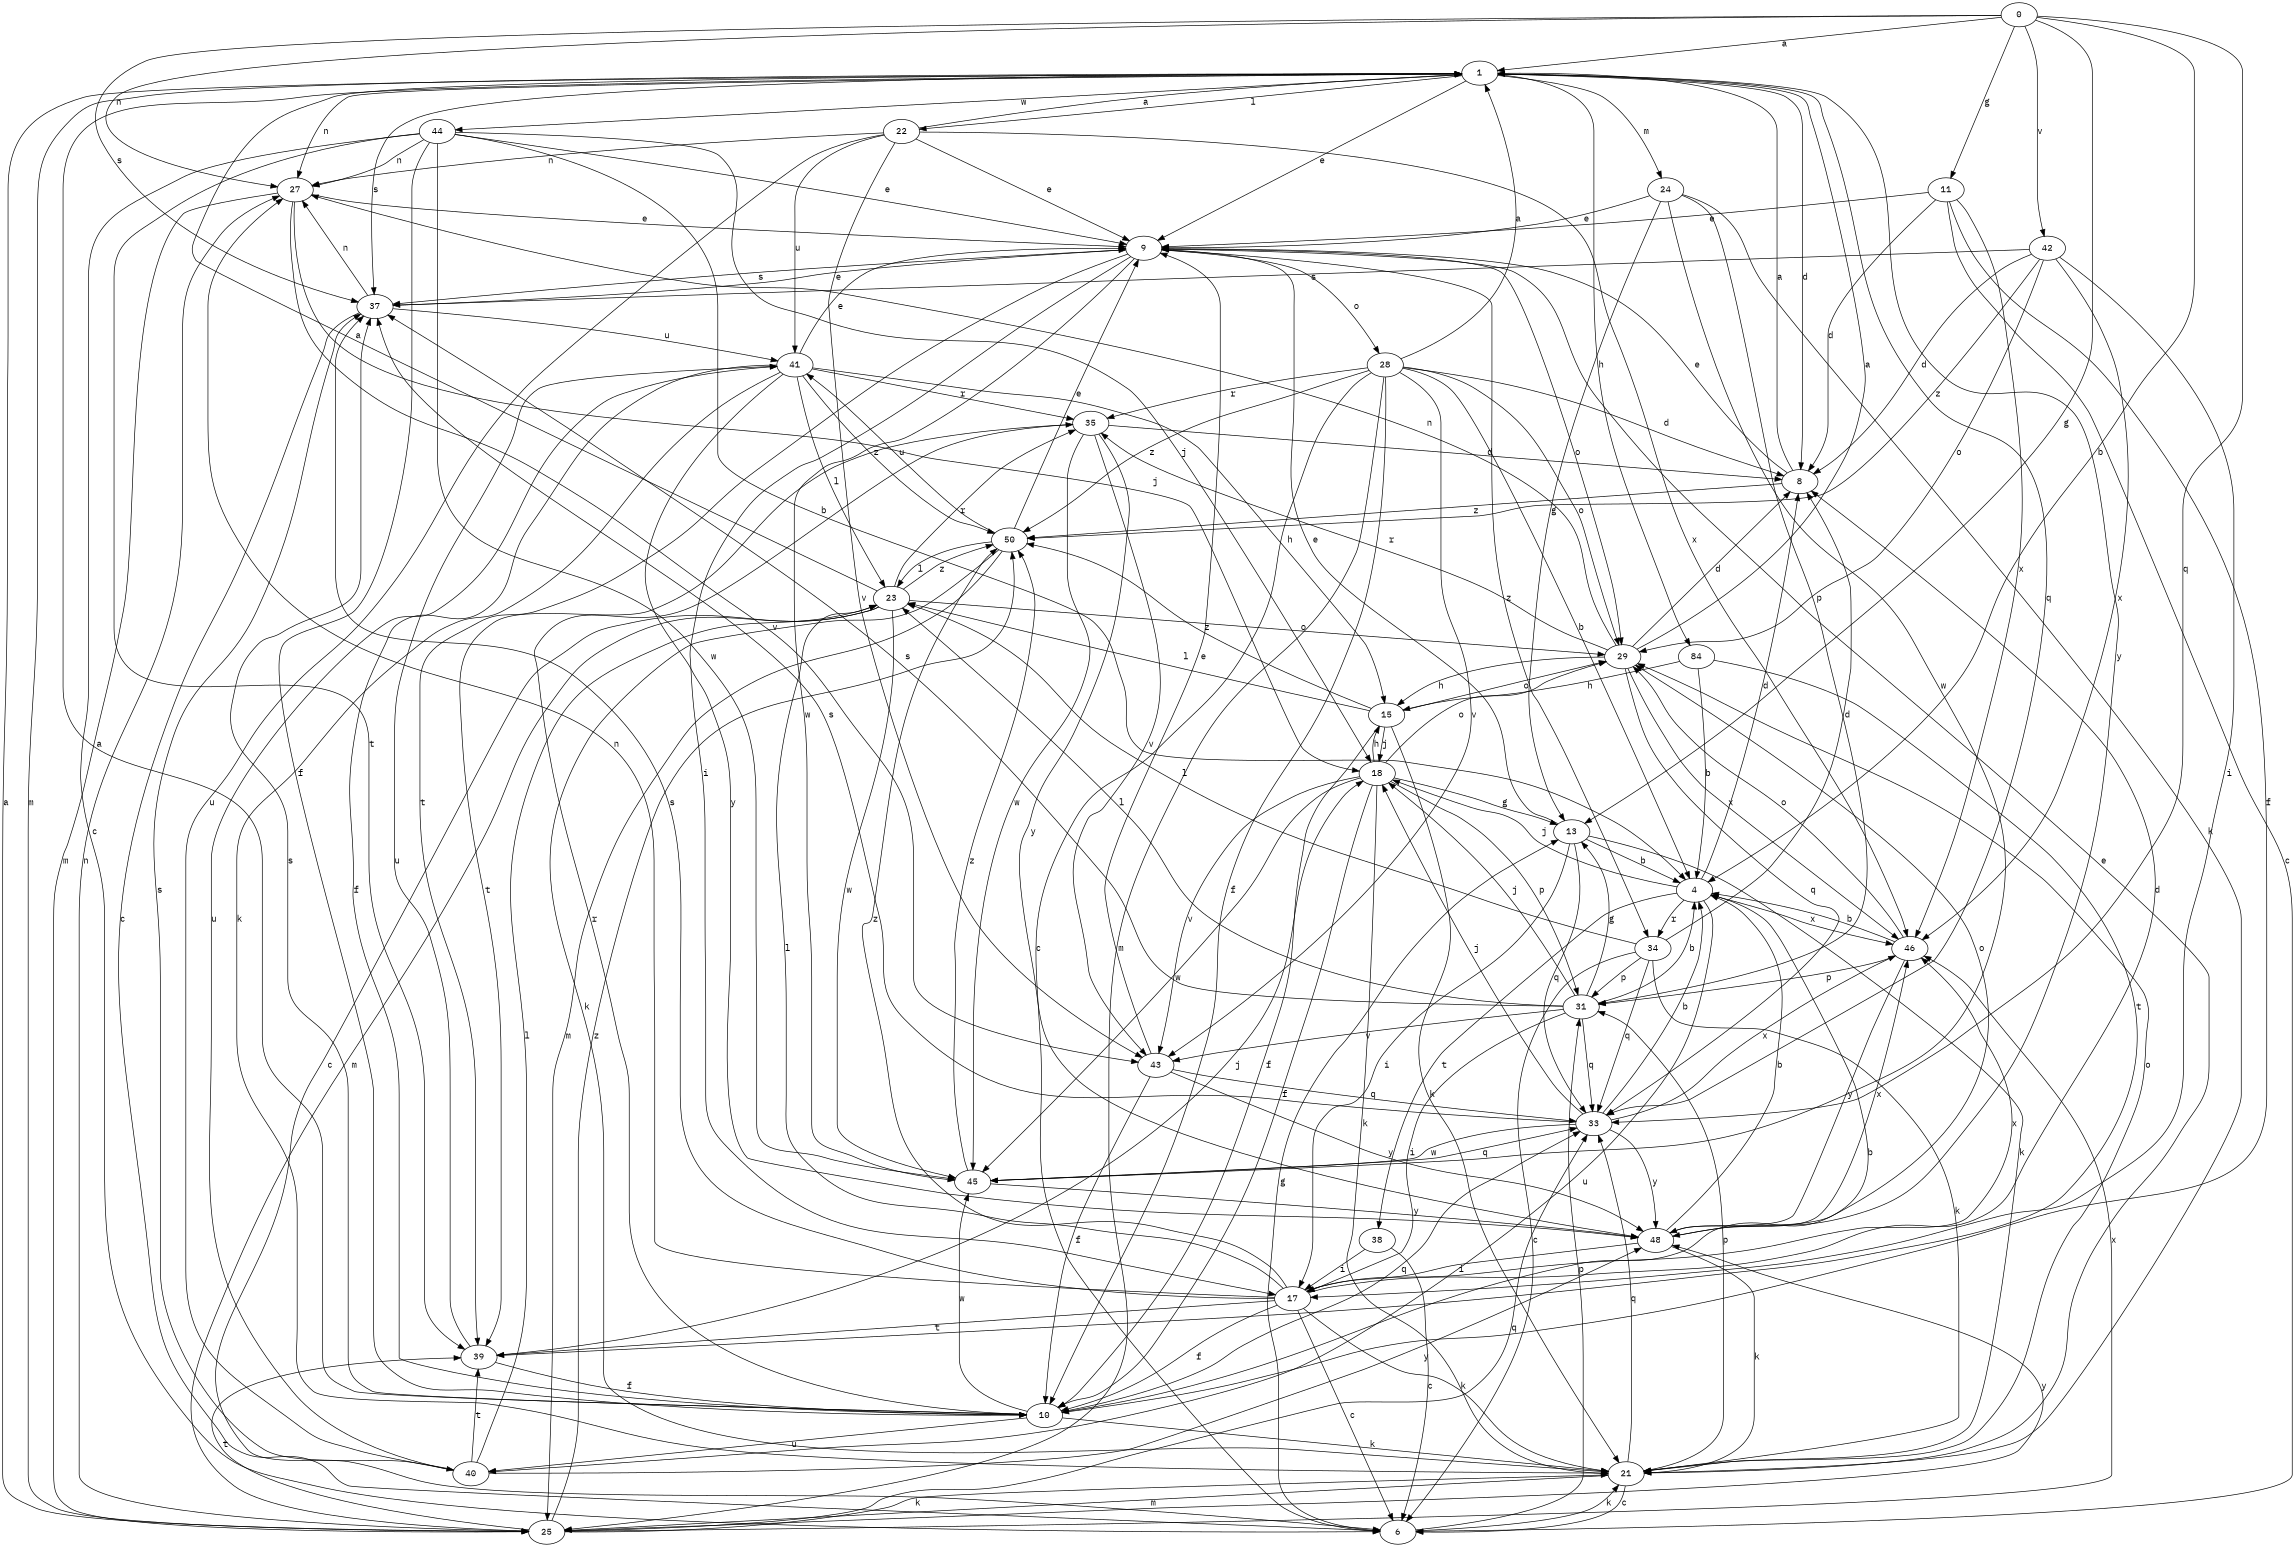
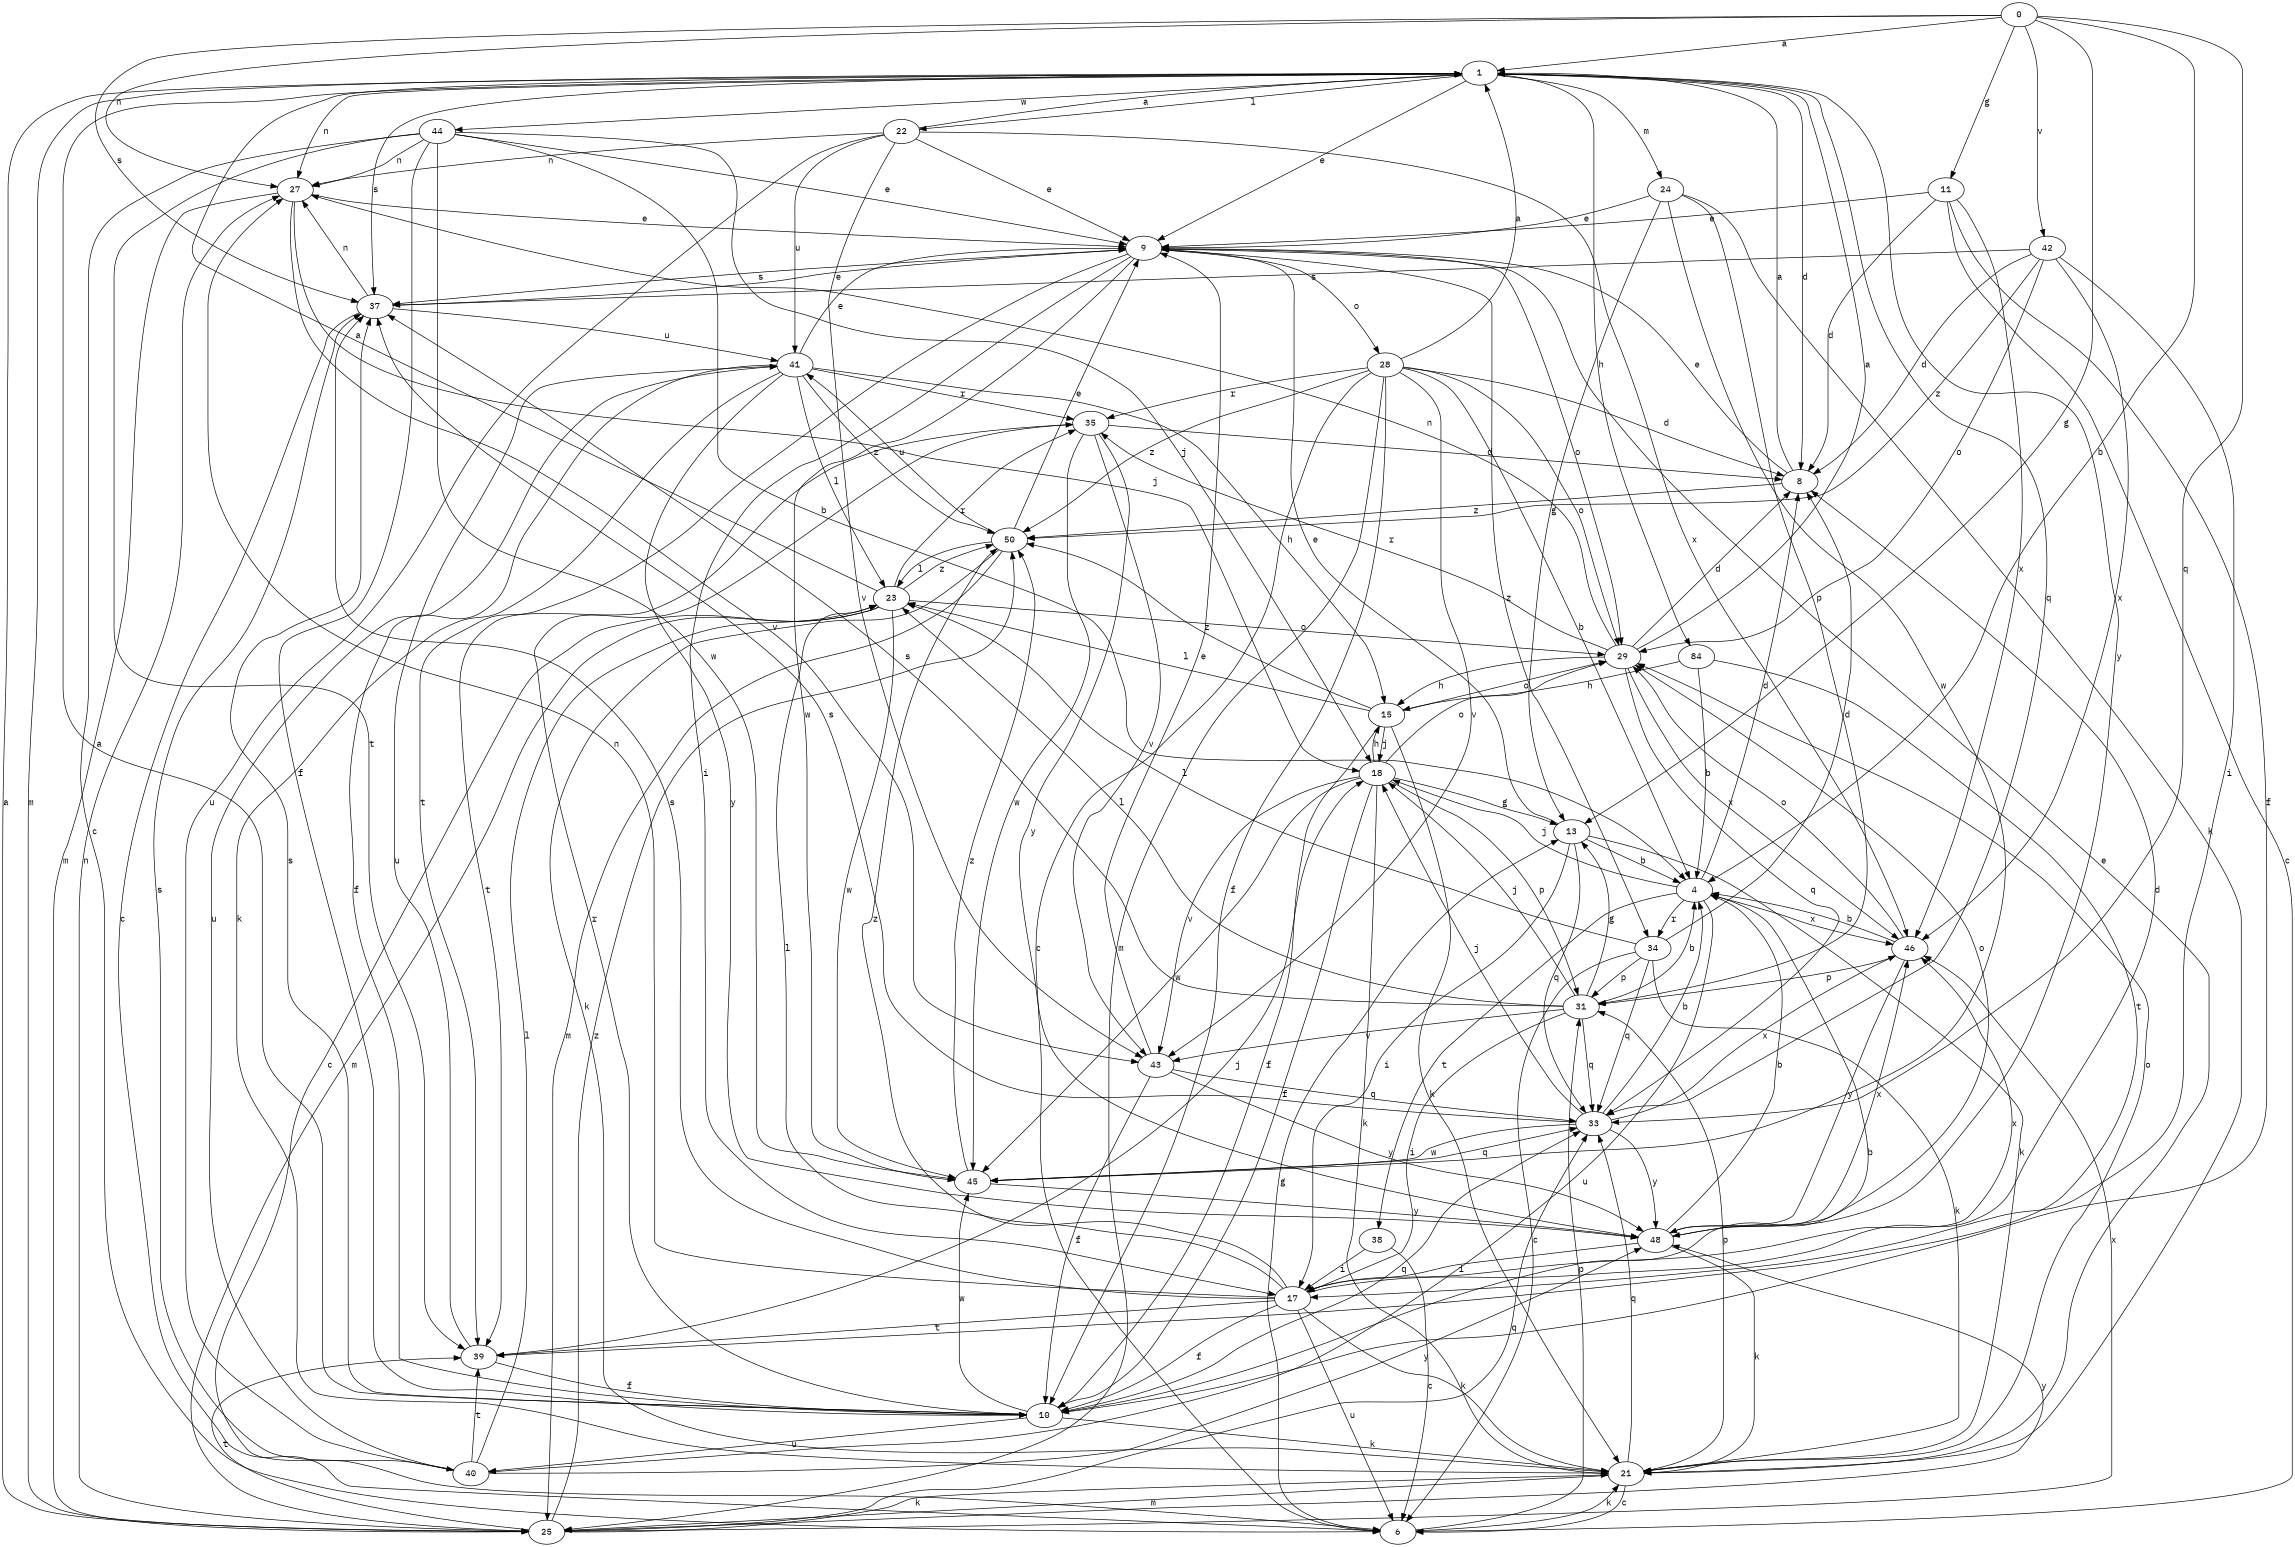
(1353, 1415) -> (1353, 1415)
